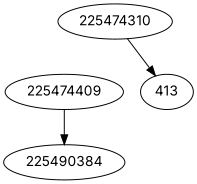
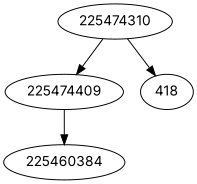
none -> (93, 53)
(167, 92) -> (167, 92)
(64, 162) -> (64, 162)
